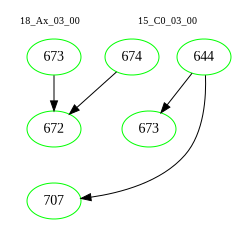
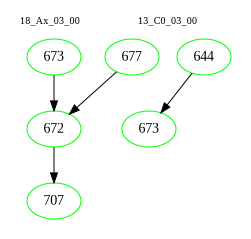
(168, 22) -> (168, 22)
(132, 57) -> (132, 57)
(178, 162) -> (54, 160)
